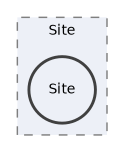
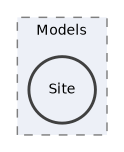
(62, 31) -> (62, 31)
